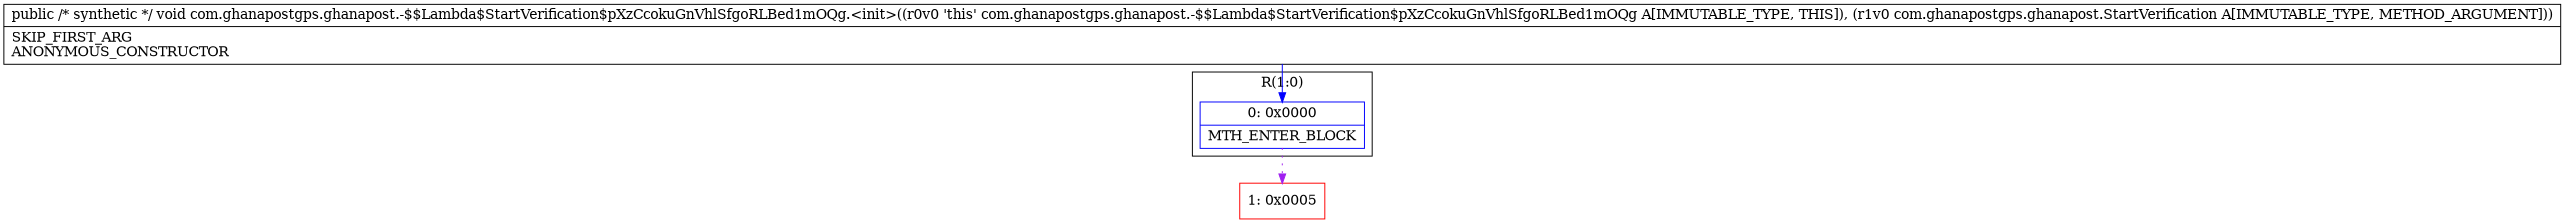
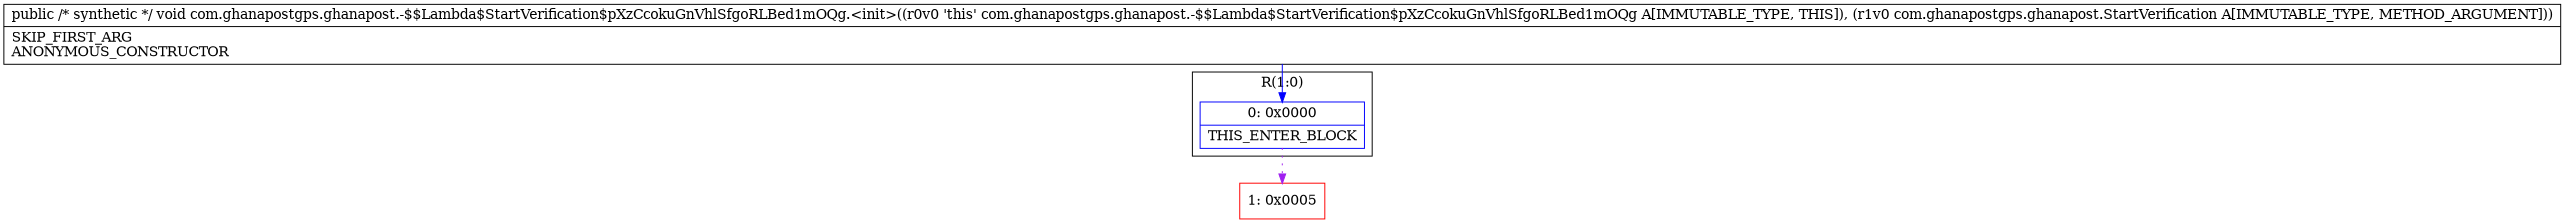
(1282, 136) -> (1282, 136)
